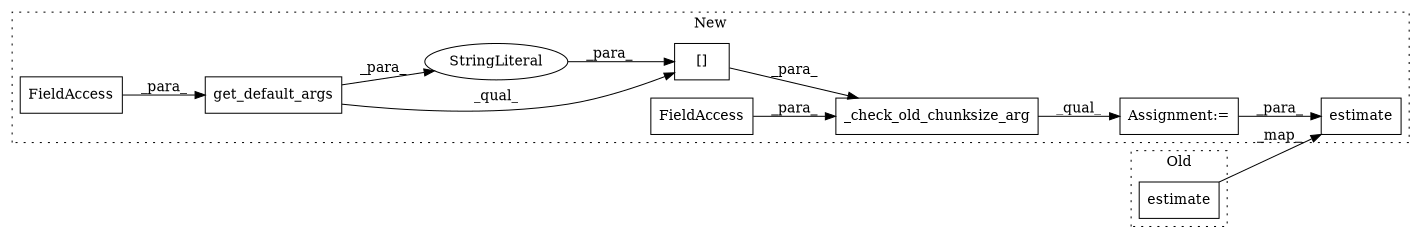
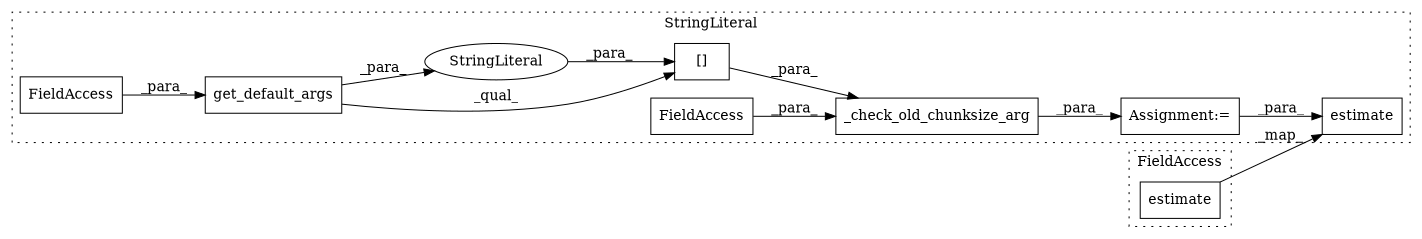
(711, 24) -> (711, 24)
(1079, 109) -> (1080, 109)
(1179, 162) -> (1180, 162)
